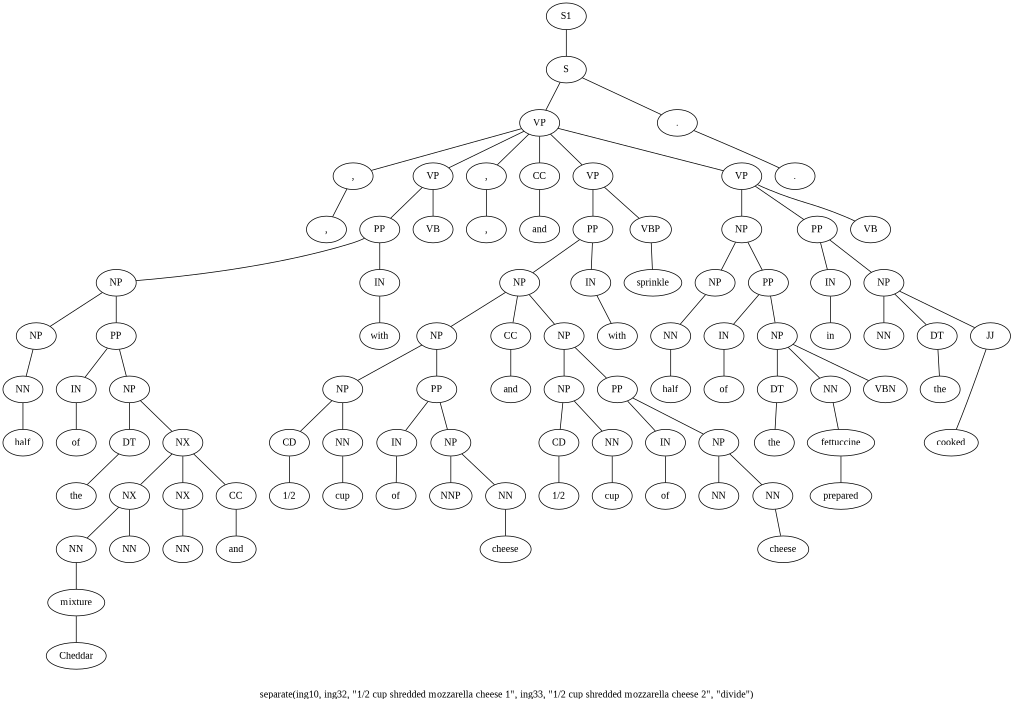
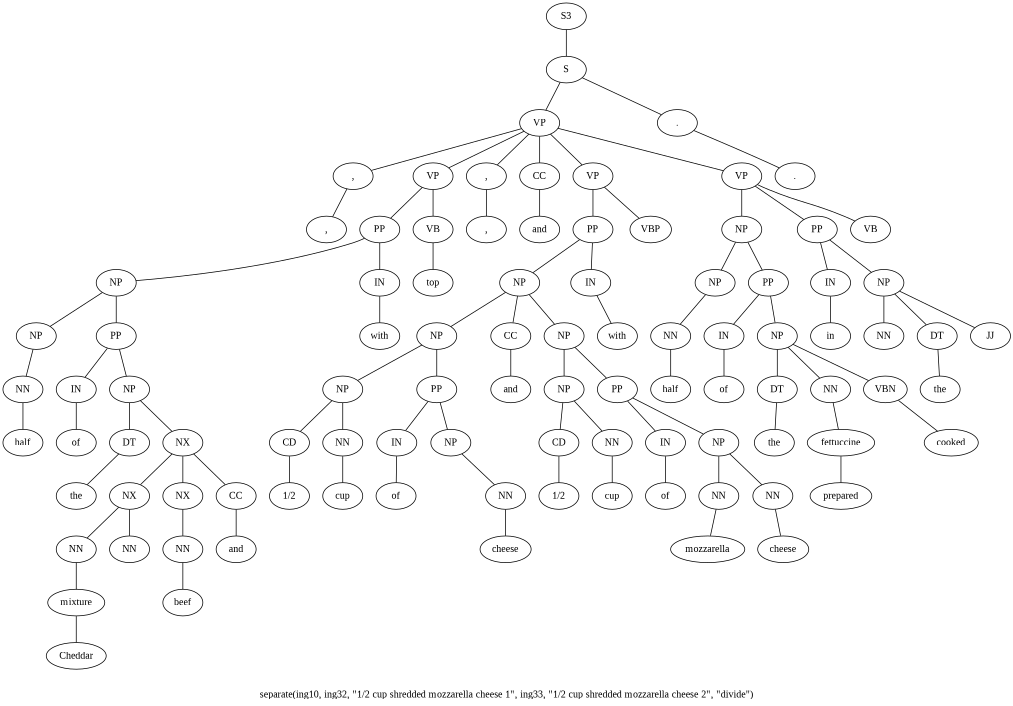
(566, 16) -> (566, 16)
none -> (433, 283)
(653, 283) -> none
(972, 389) -> (918, 416)
(451, 496) -> none
none -> (708, 549)
none -> (183, 603)
